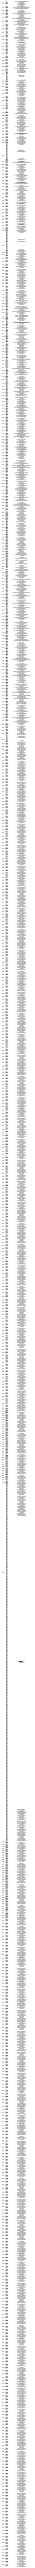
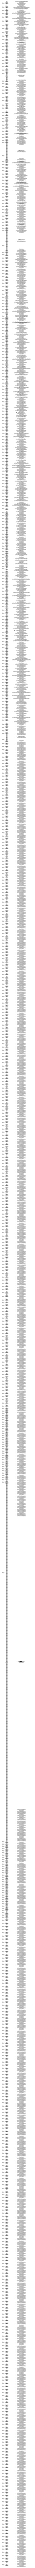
none -> (21, 2140)
